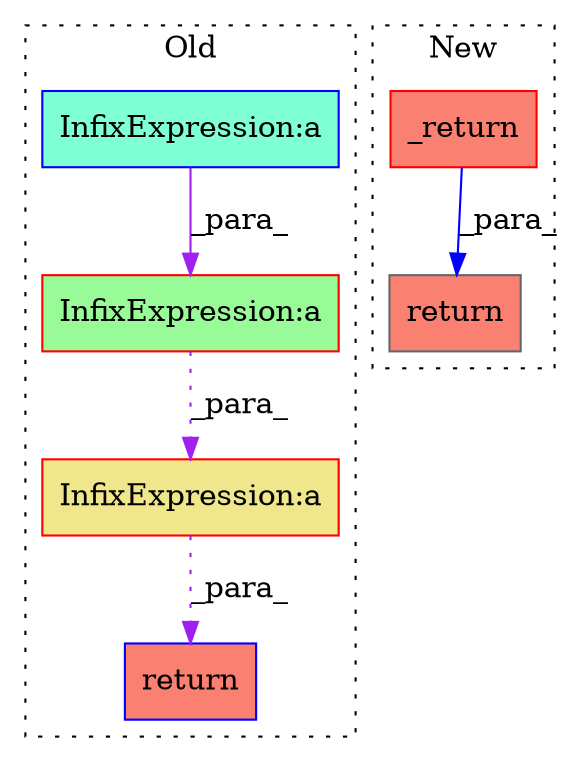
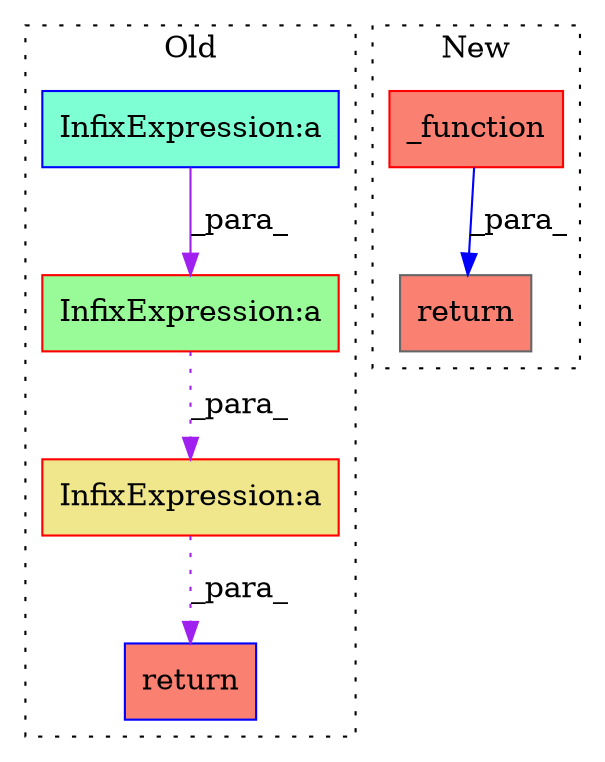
(464, 129) -> (476, 129)
